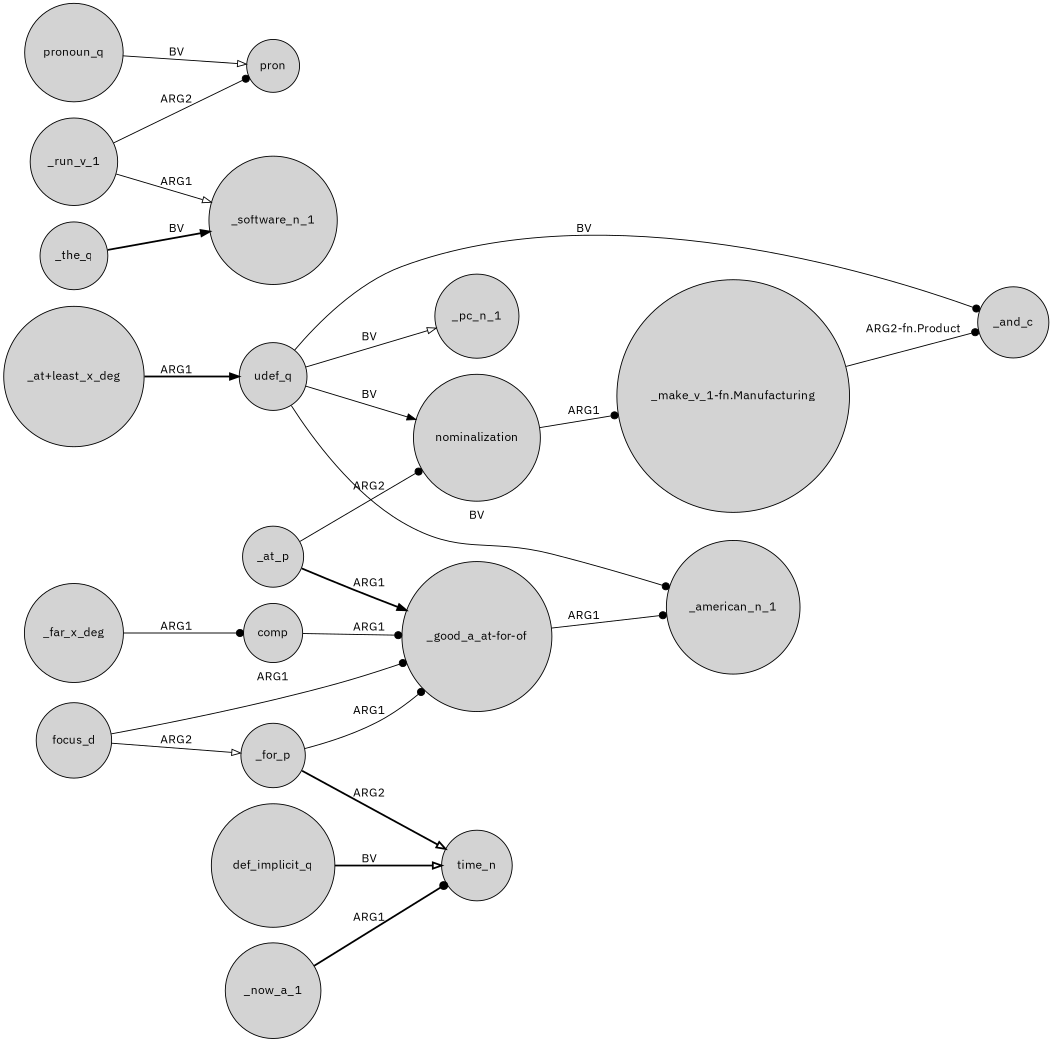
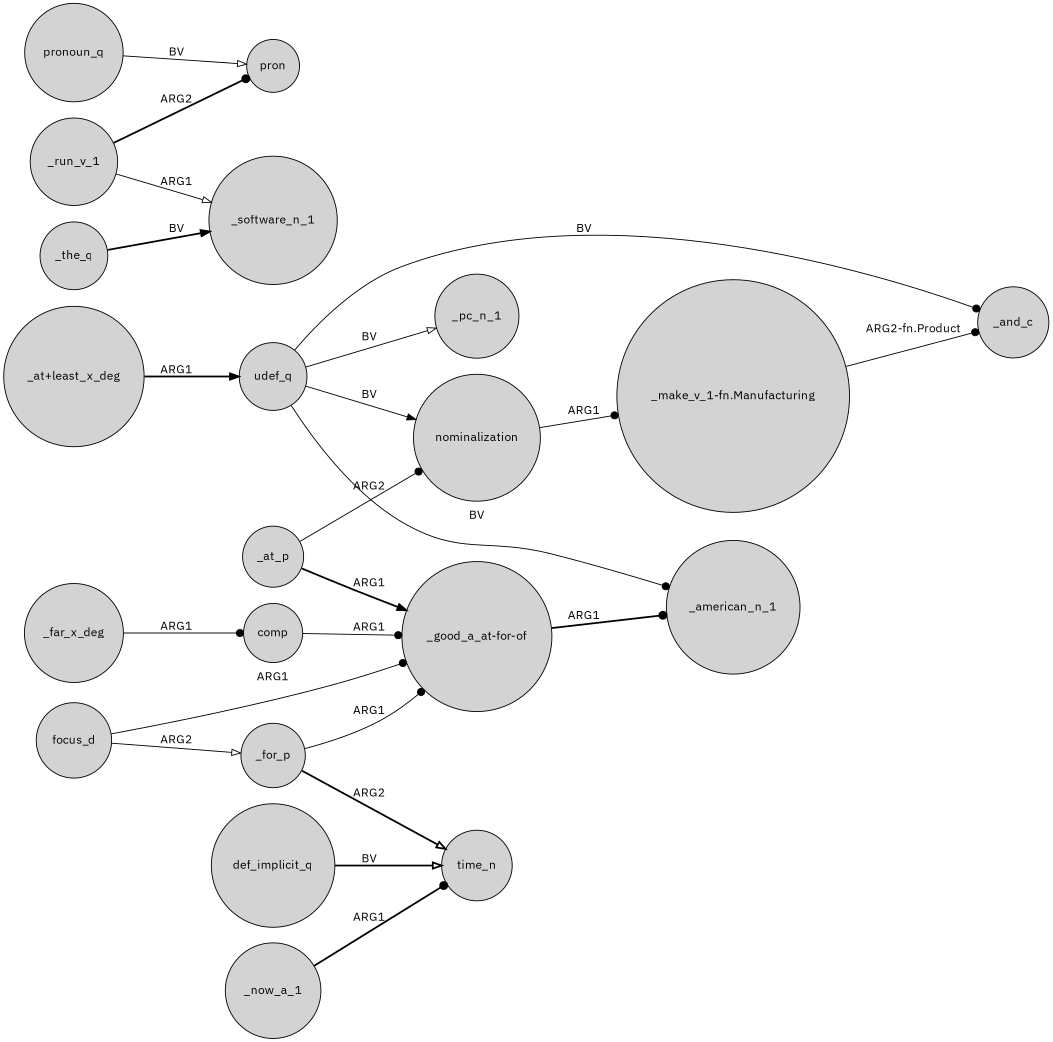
(178, 112) -> (178, 112)
(606, 622) -> (606, 622)
